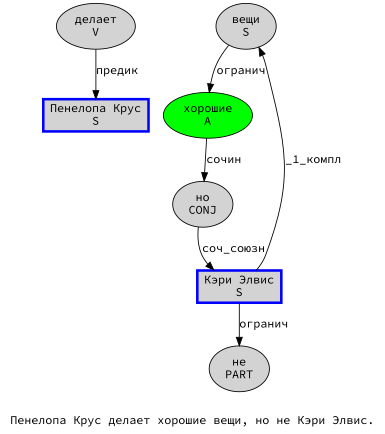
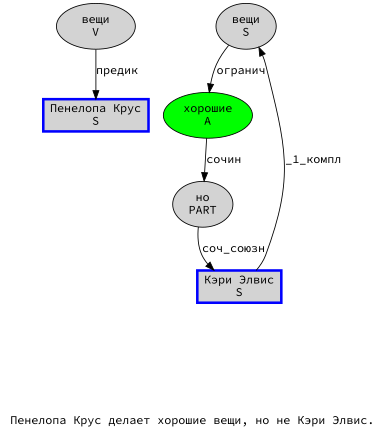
(96, 26) -> (96, 26)
(203, 204) -> (203, 204)
(239, 369) -> none
